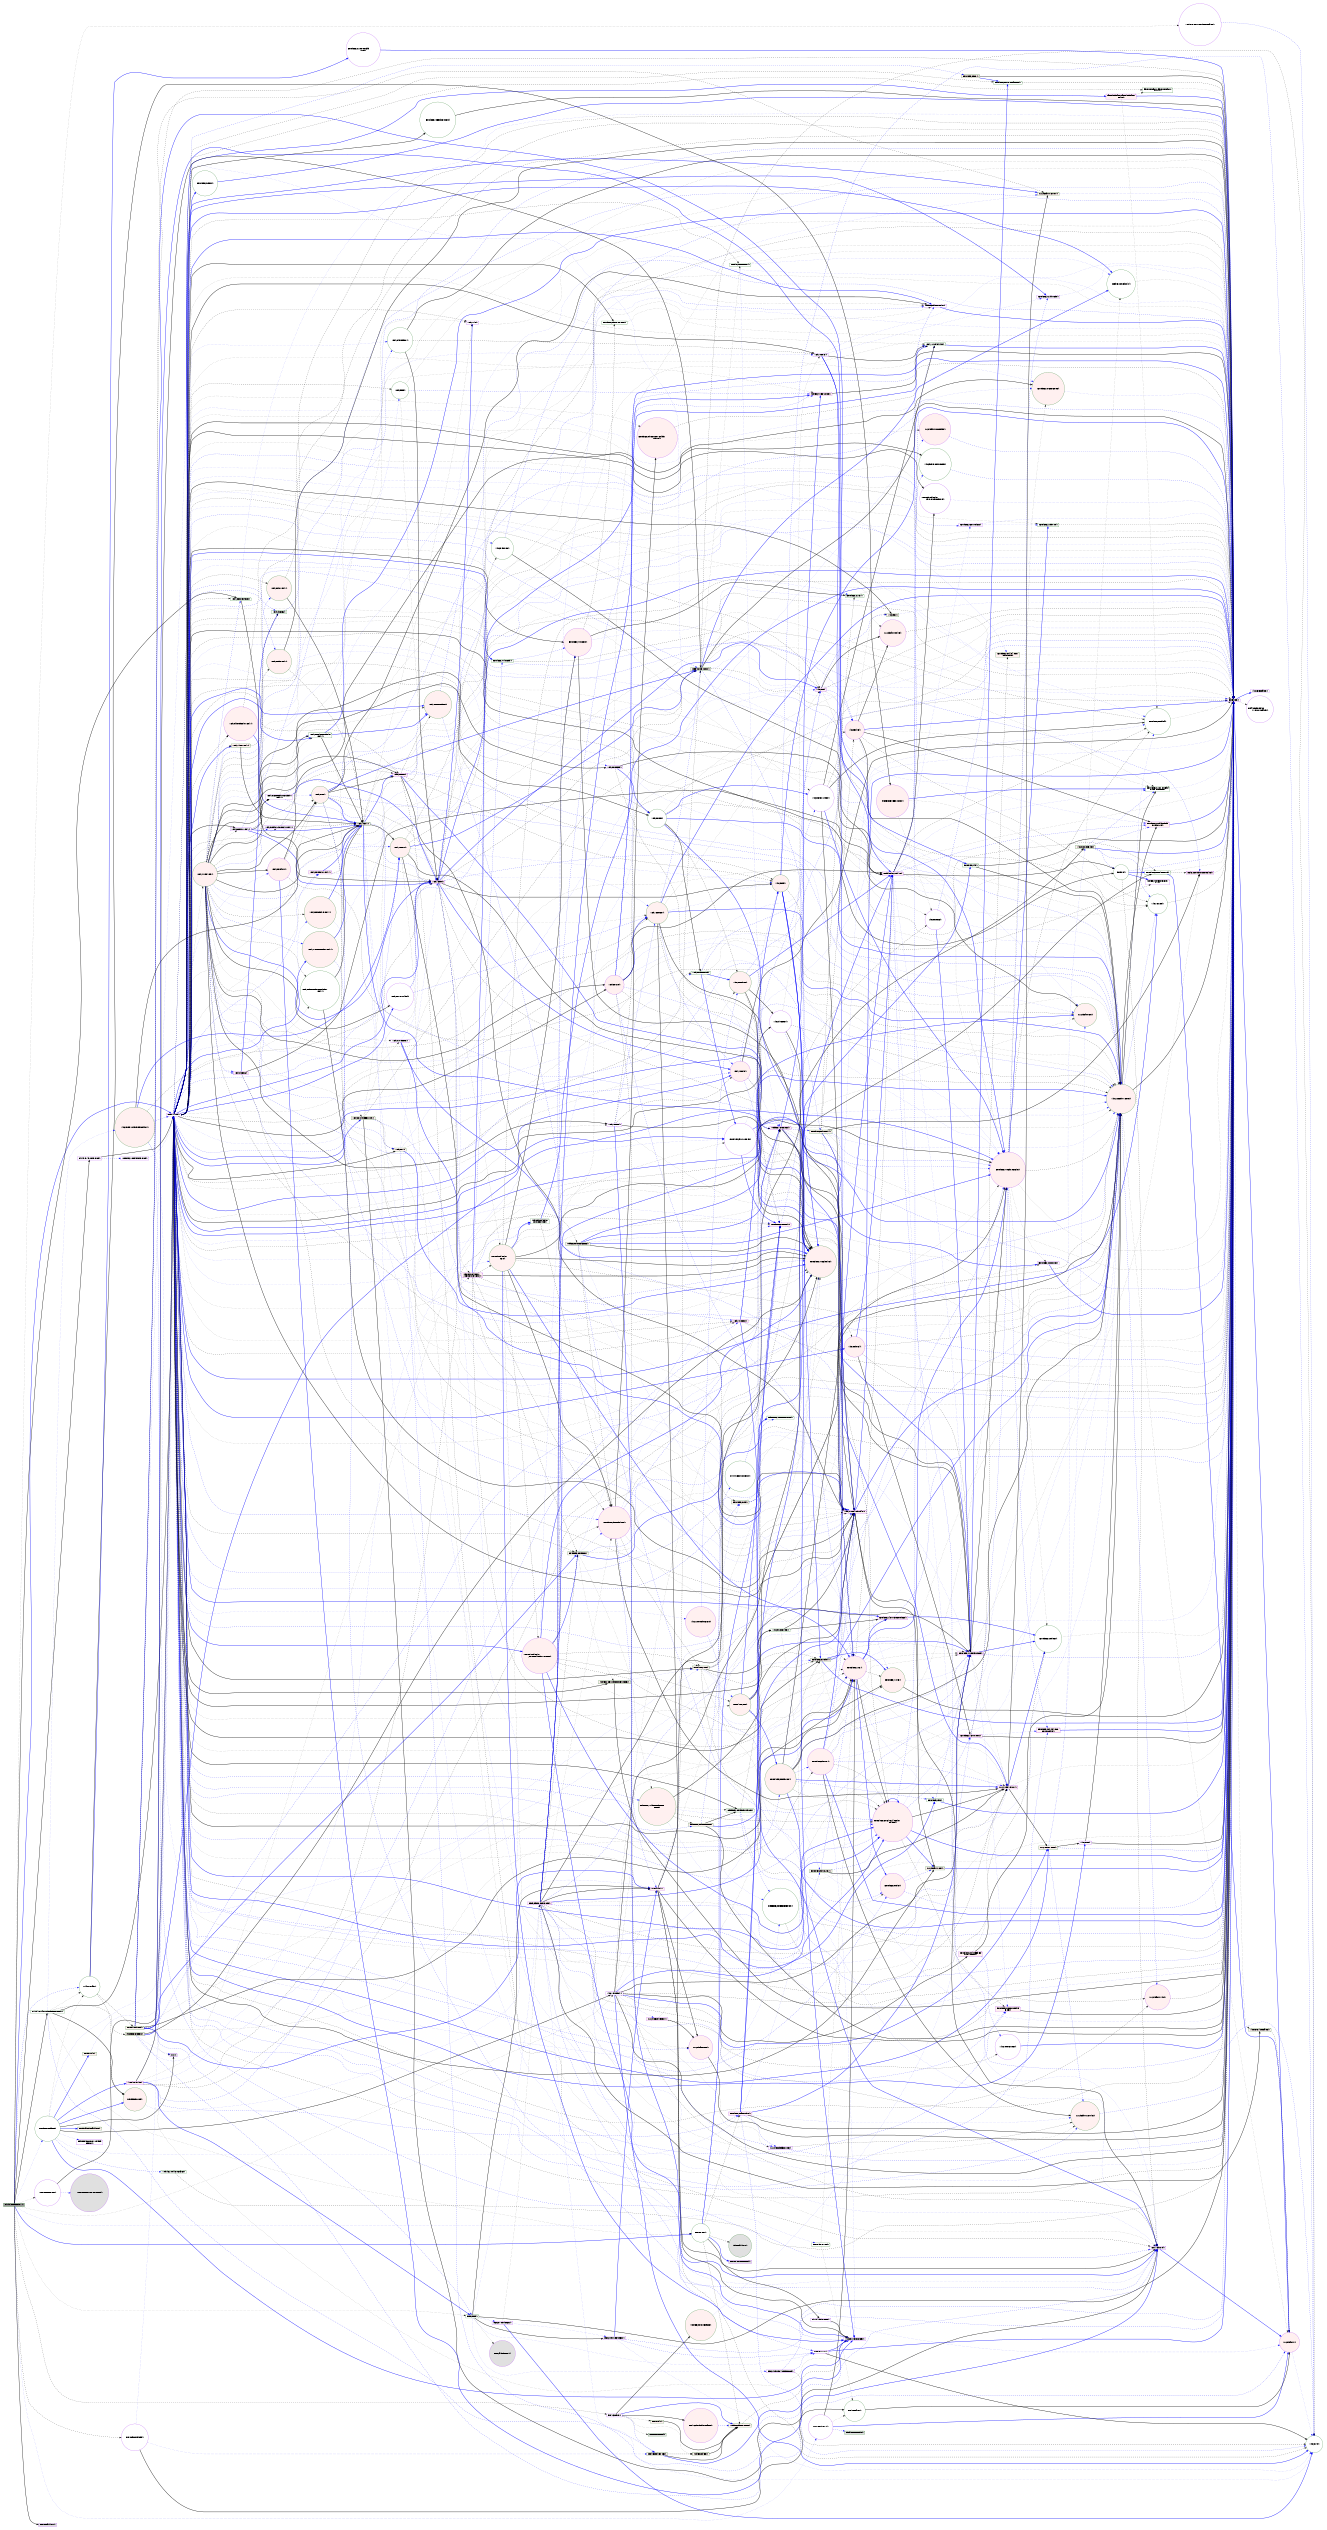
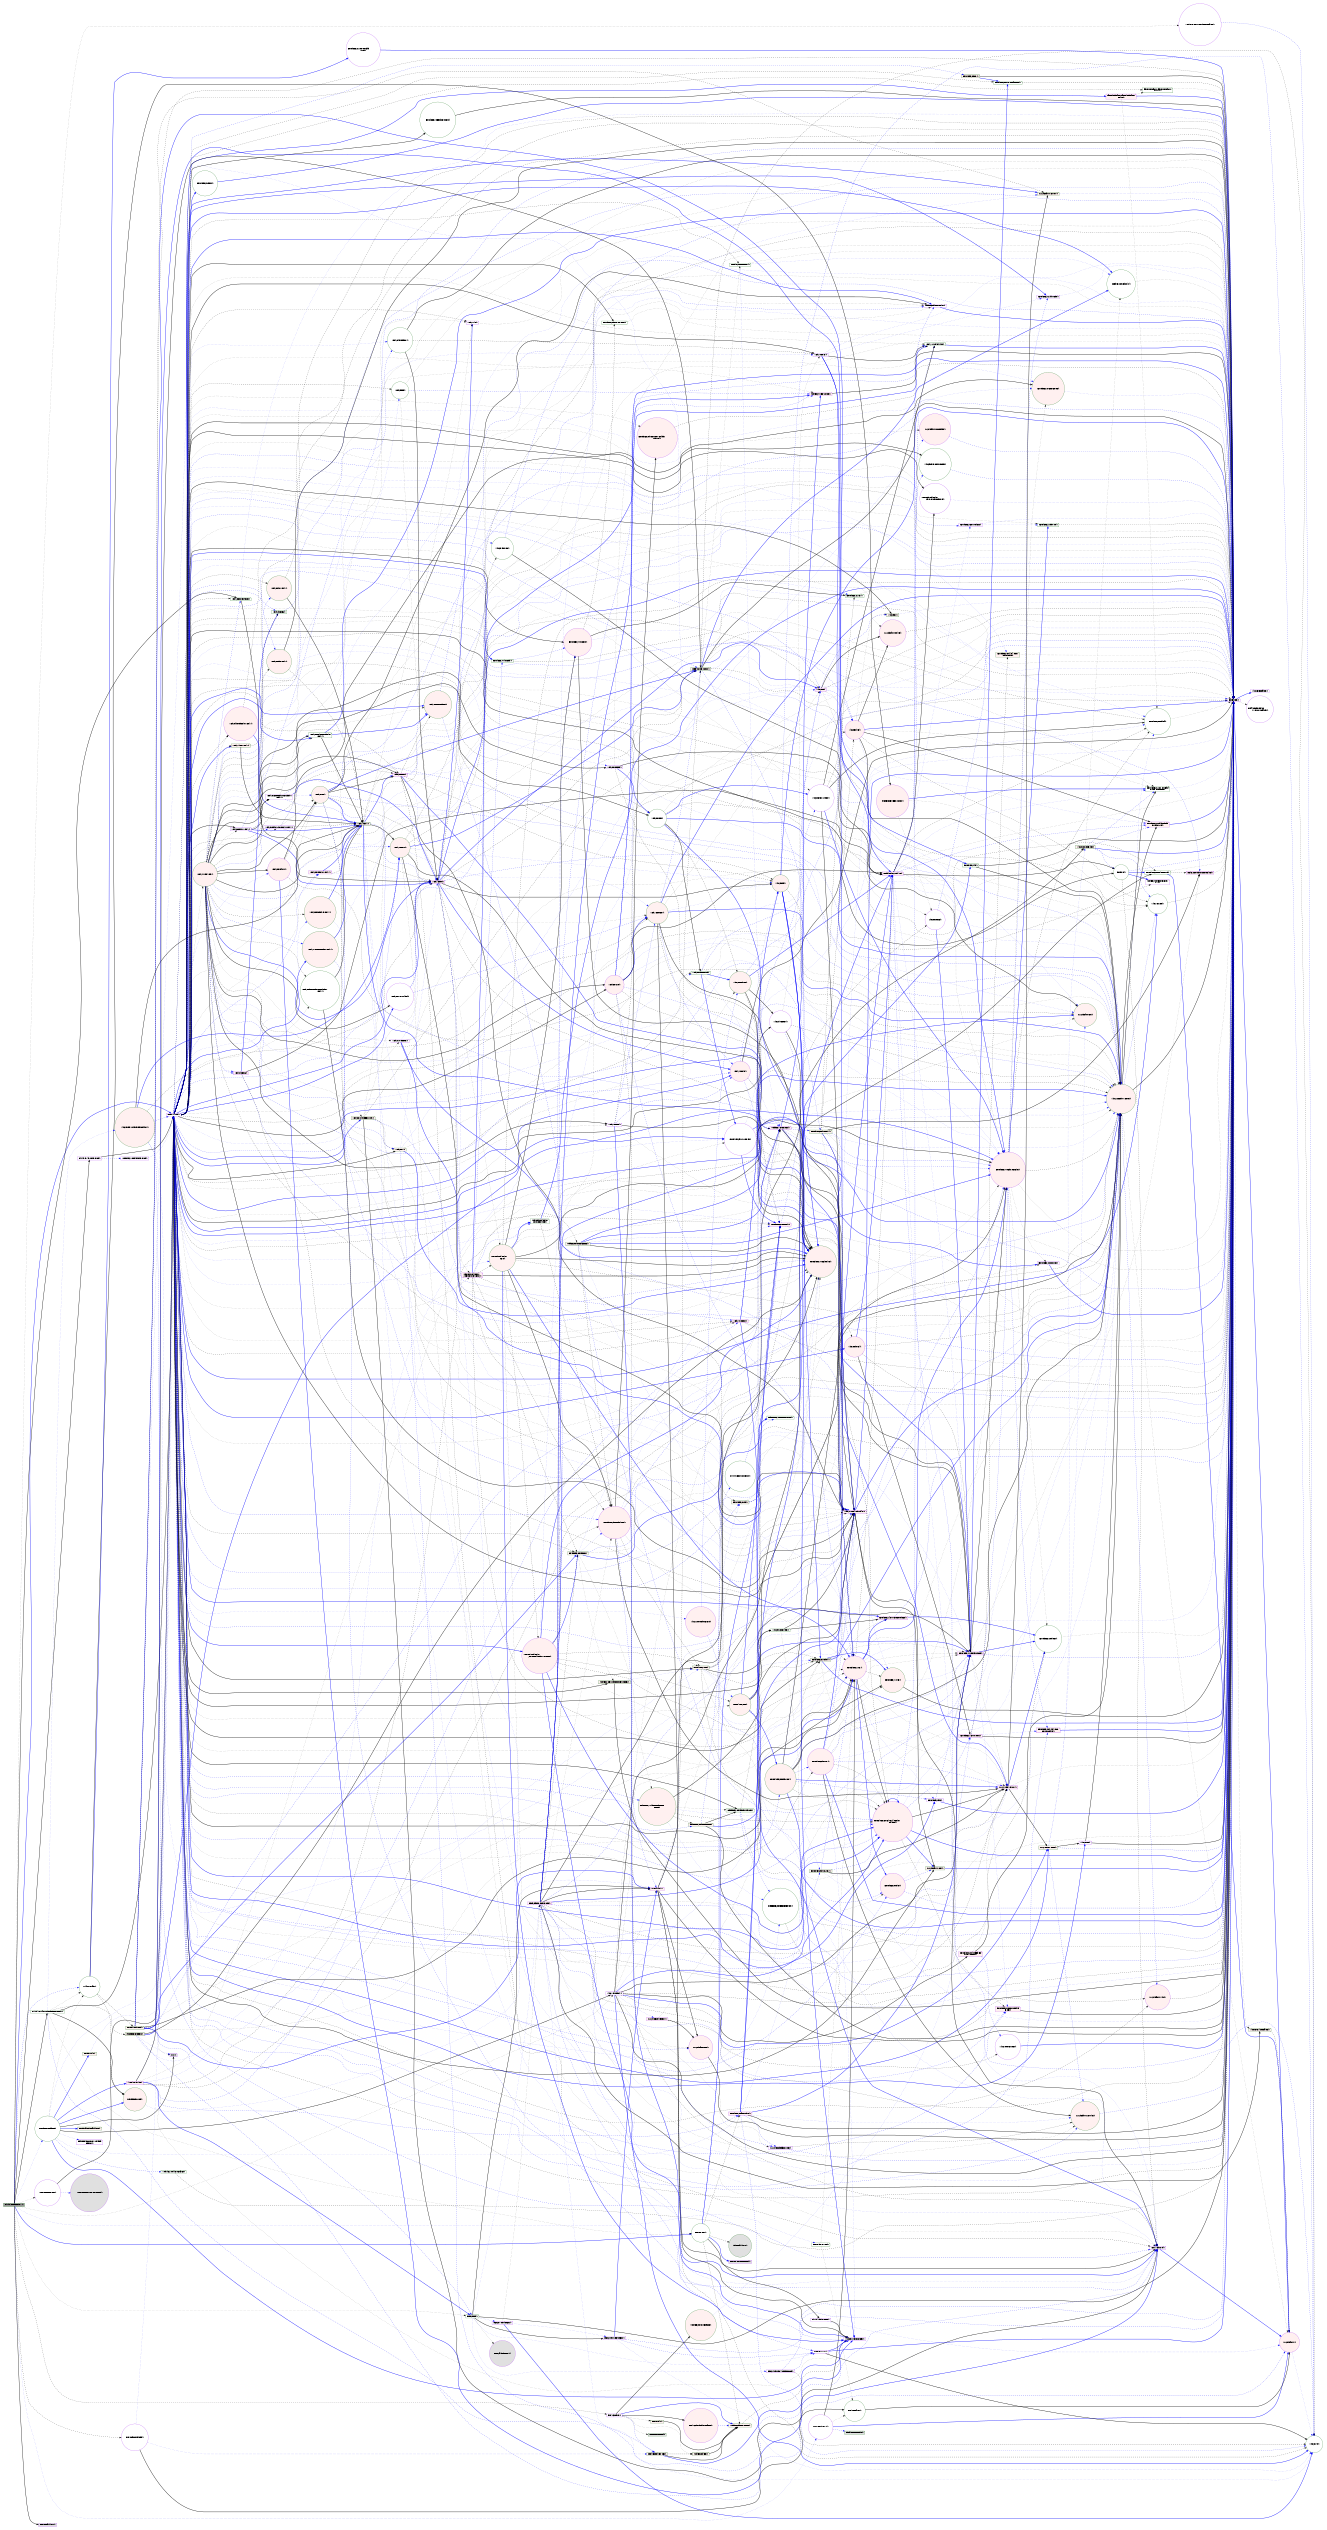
(222, 498) -> (222, 498)
(674, 1100) -> (674, 1100)
(935, 1800) -> (935, 1800)
